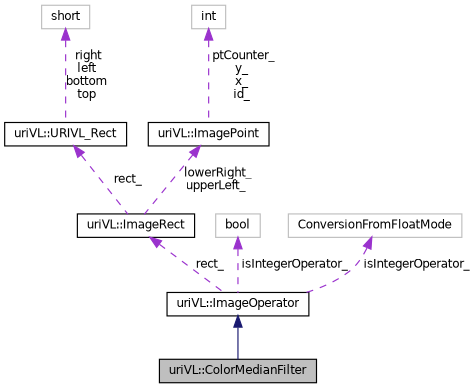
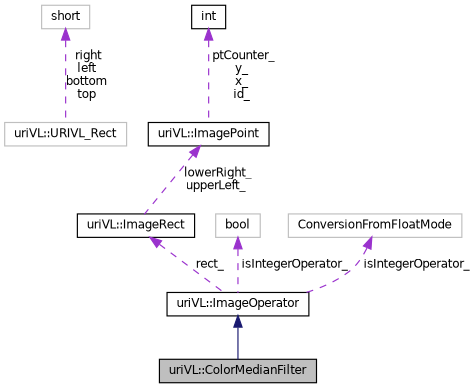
(209, 17) -> (209, 17)
(66, 134) -> (66, 134)
(105, 185) -> none
